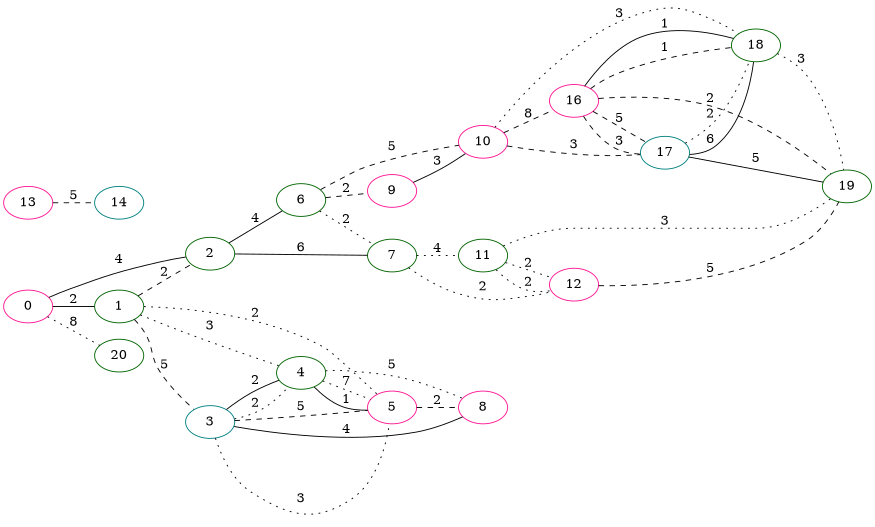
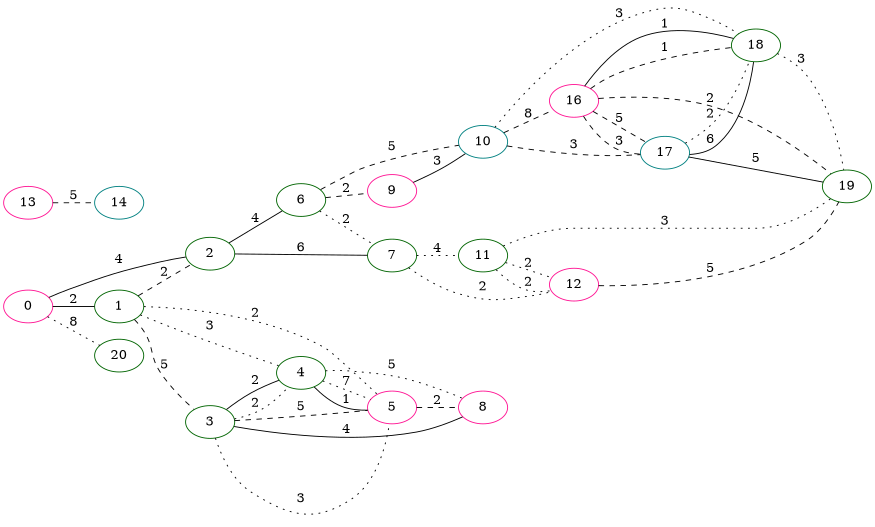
(483, 142) -> (483, 142)
(210, 422) -> (210, 422)
